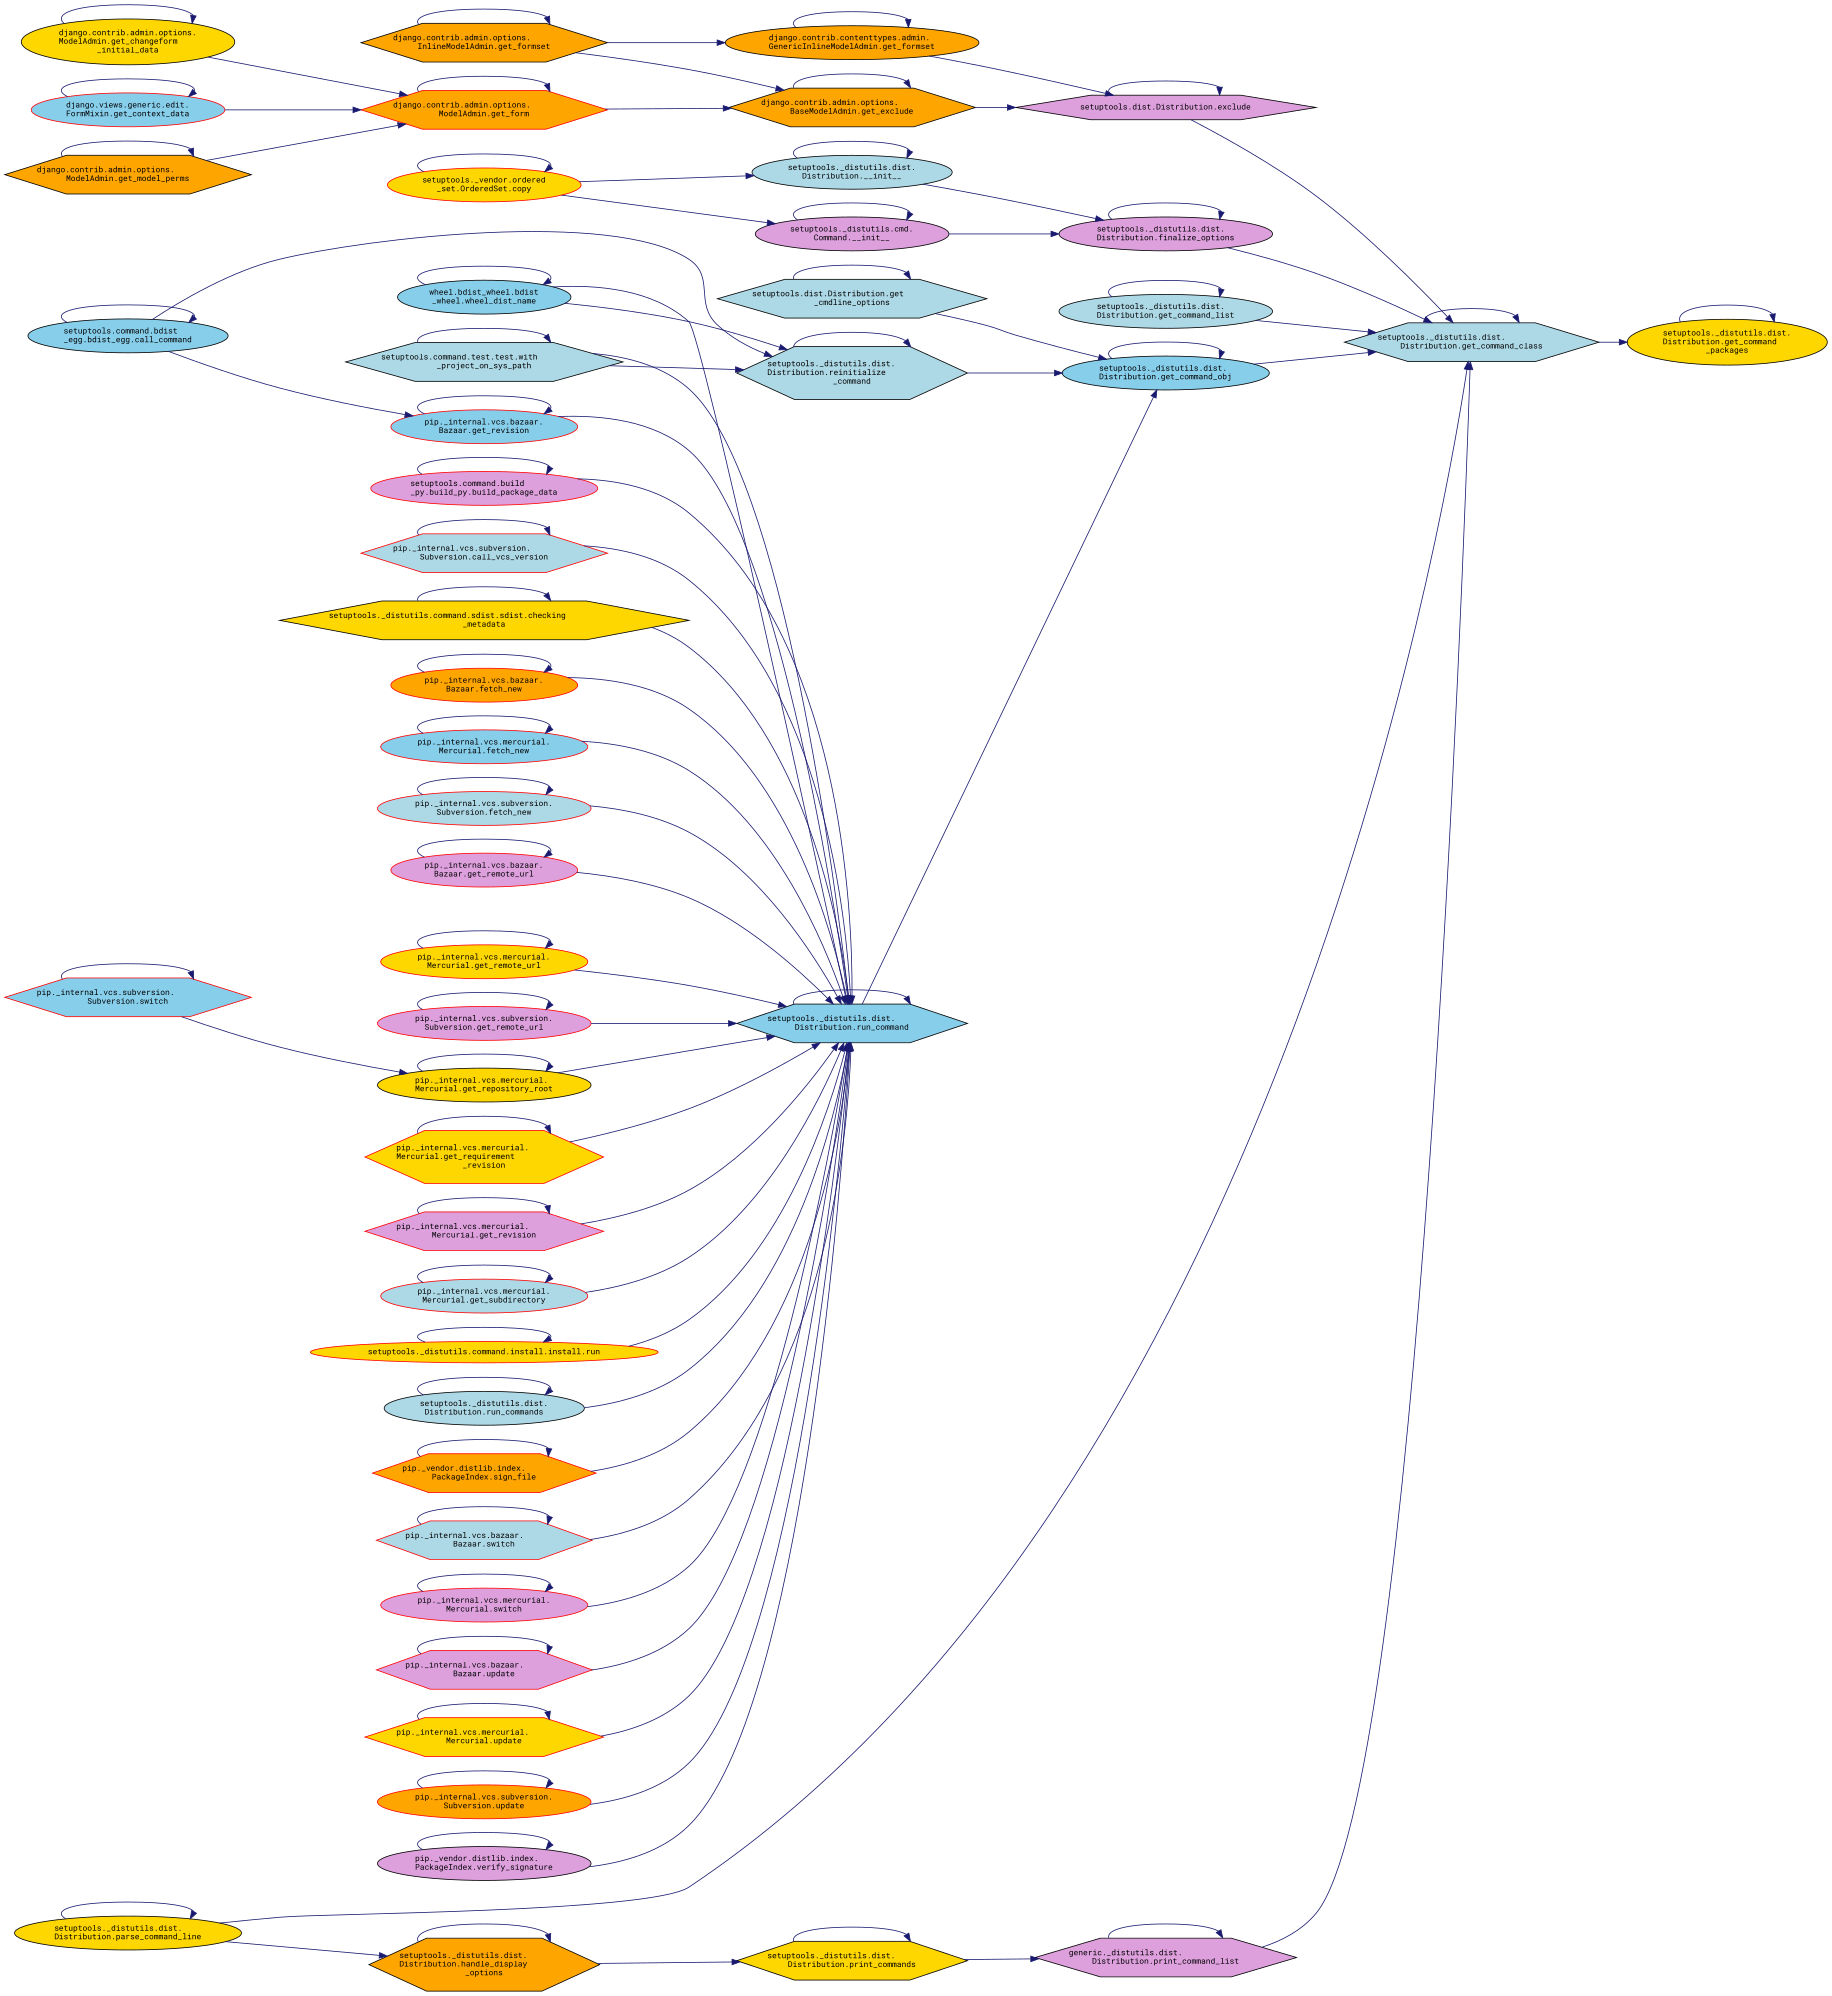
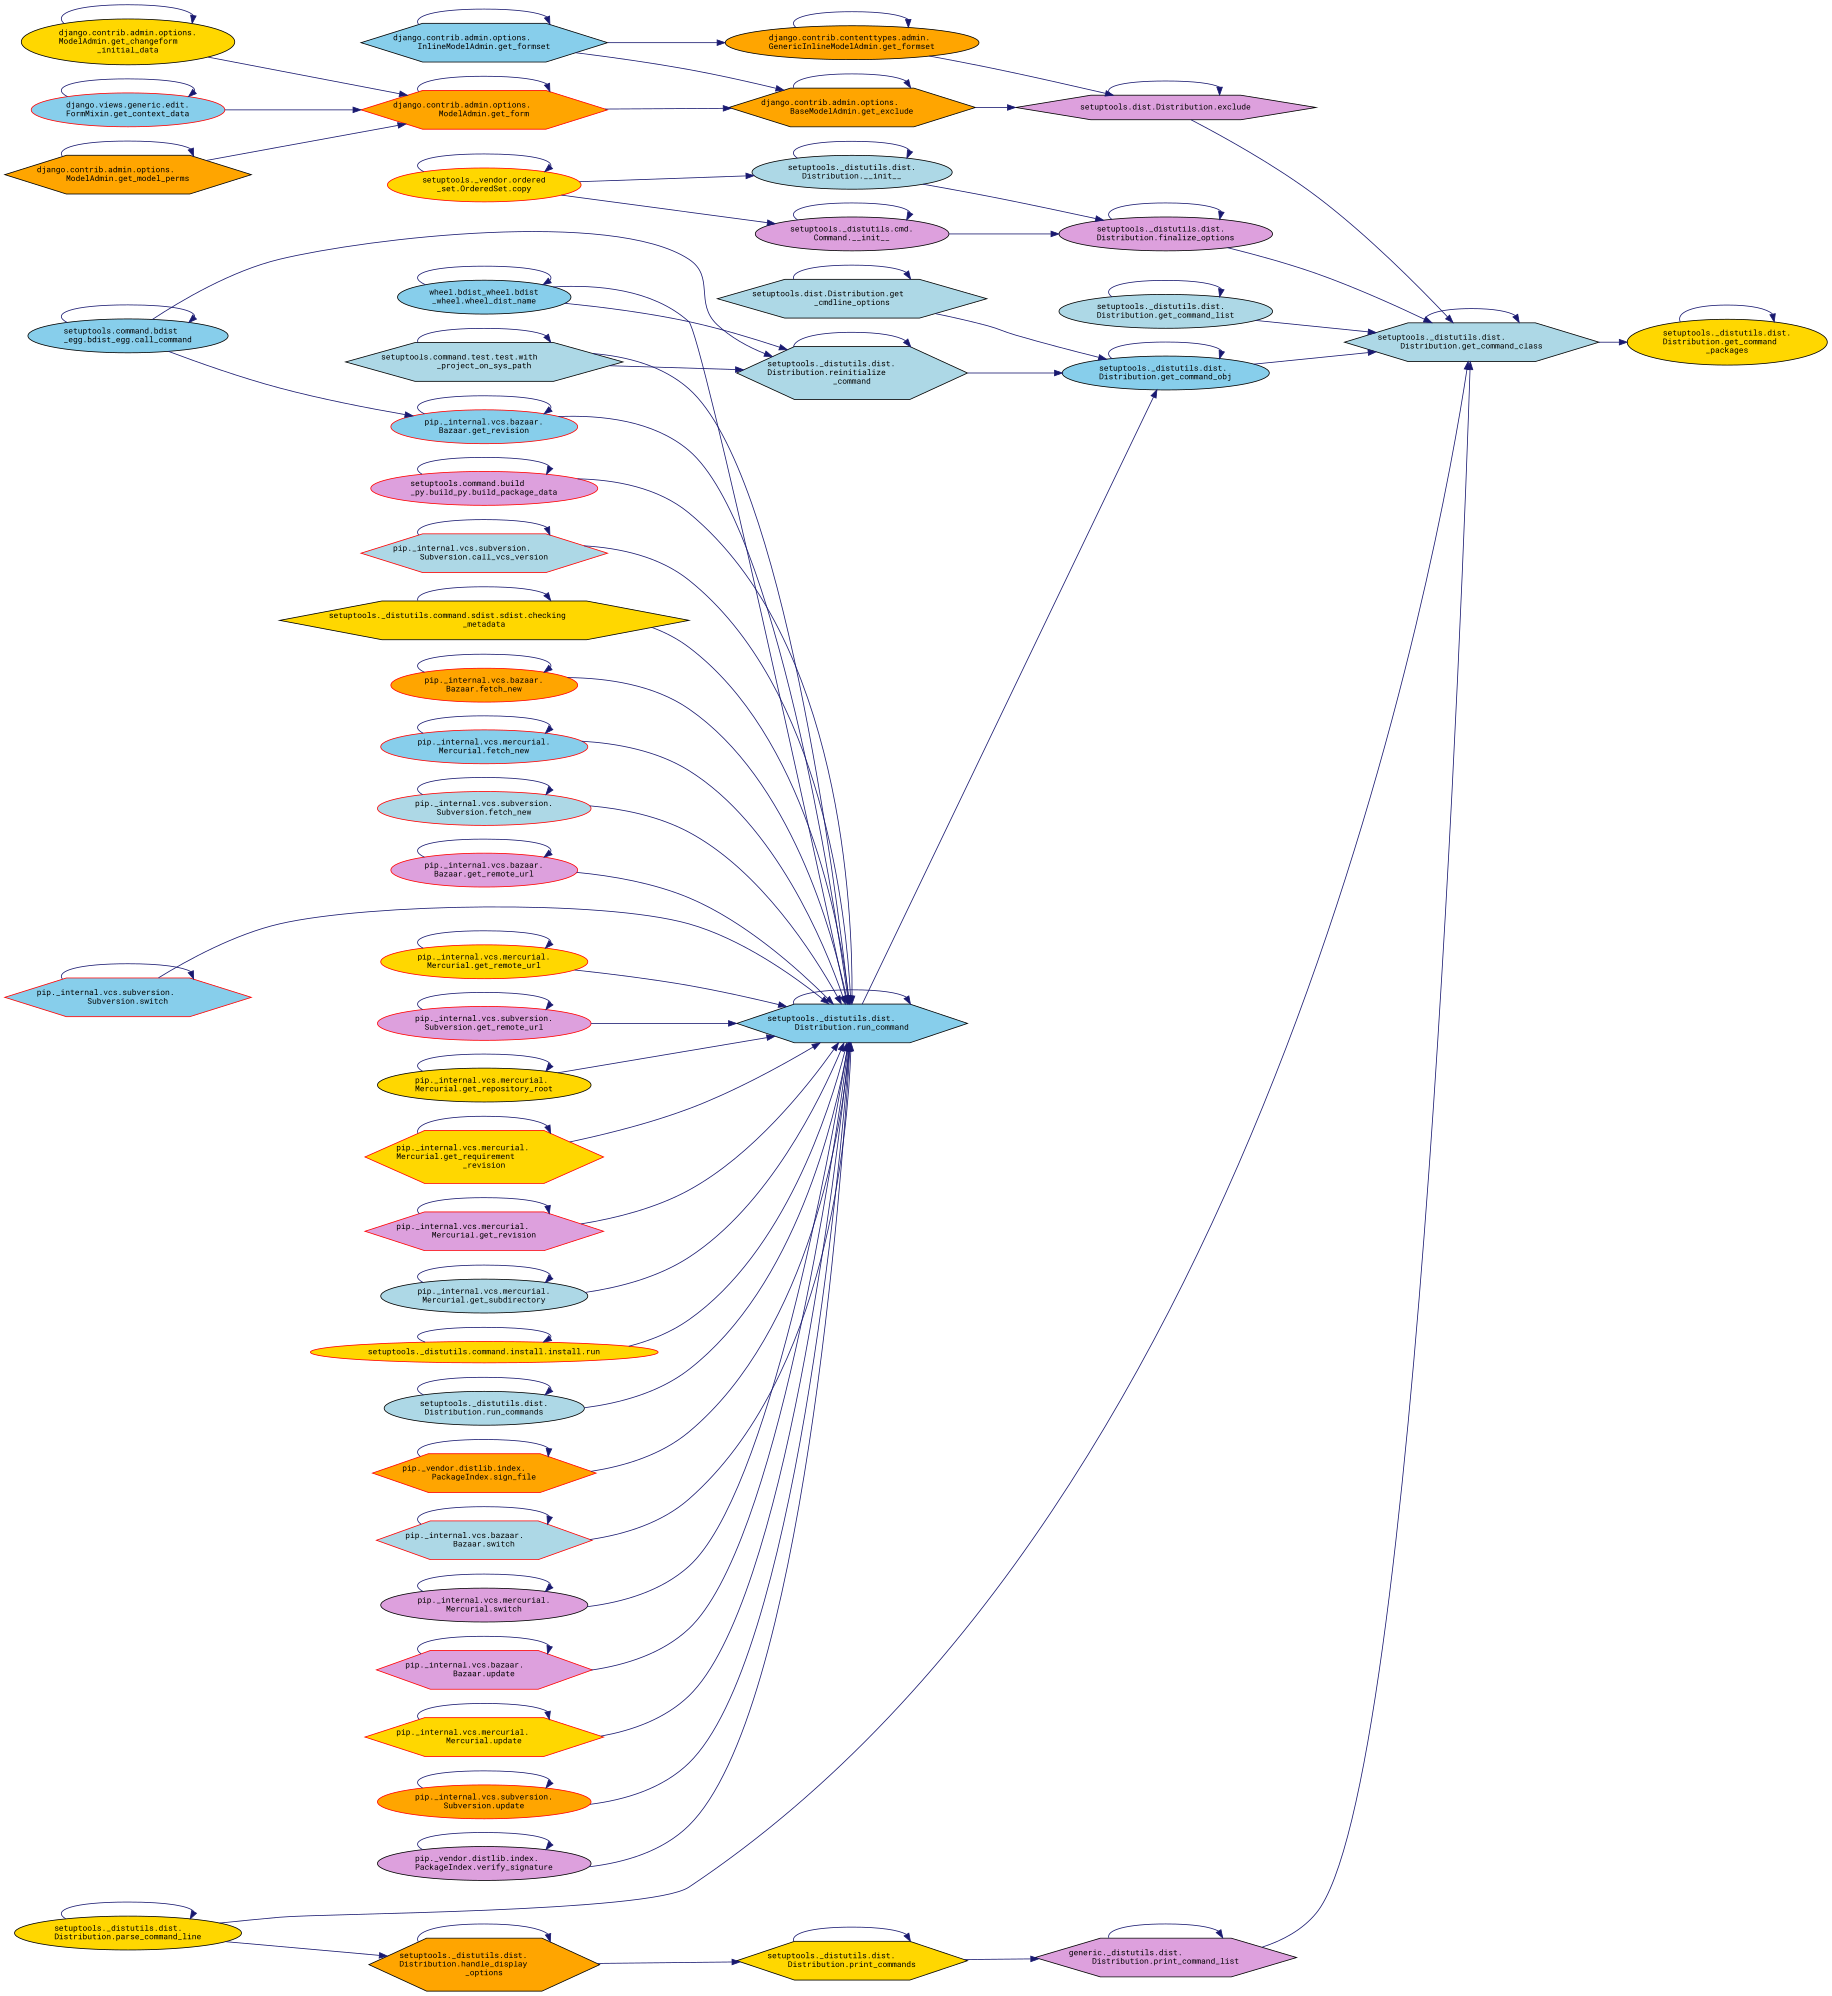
(484, 43) -> (484, 43)
(289, 1050) -> (495, 907)
(484, 1296) -> (484, 1296)
(484, 1605) -> (484, 1605)
